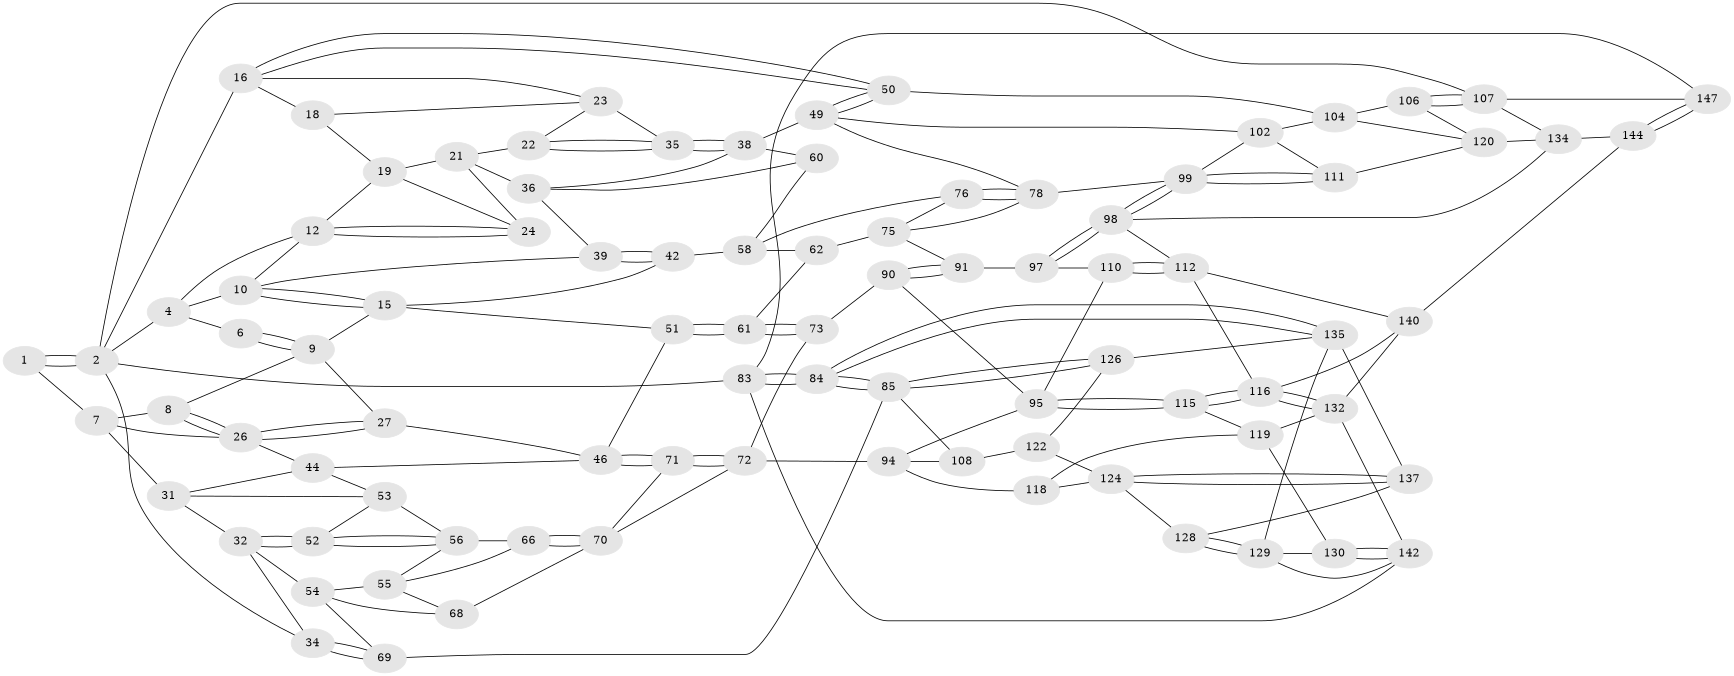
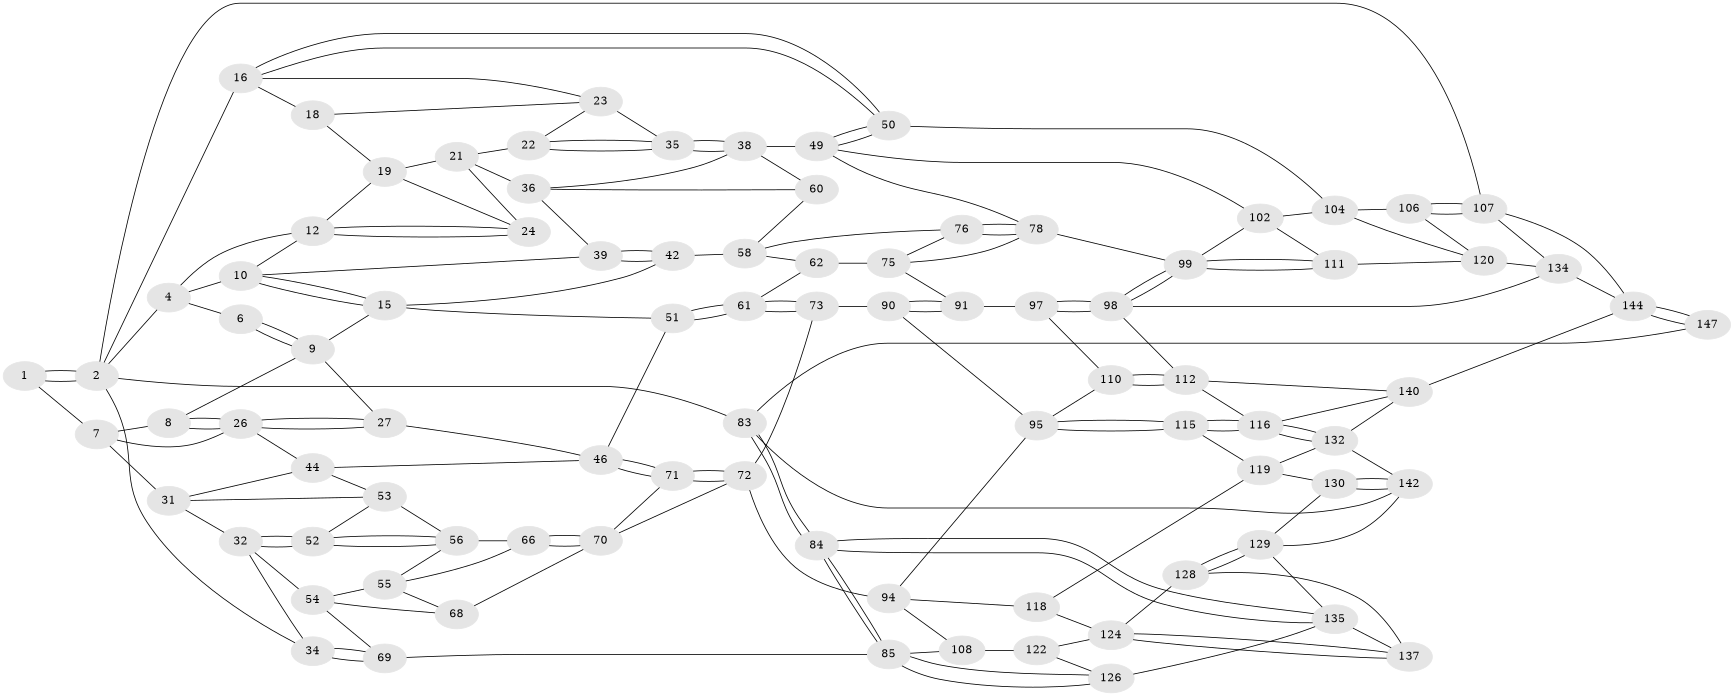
(1596, 99) -> (1573, 242)
